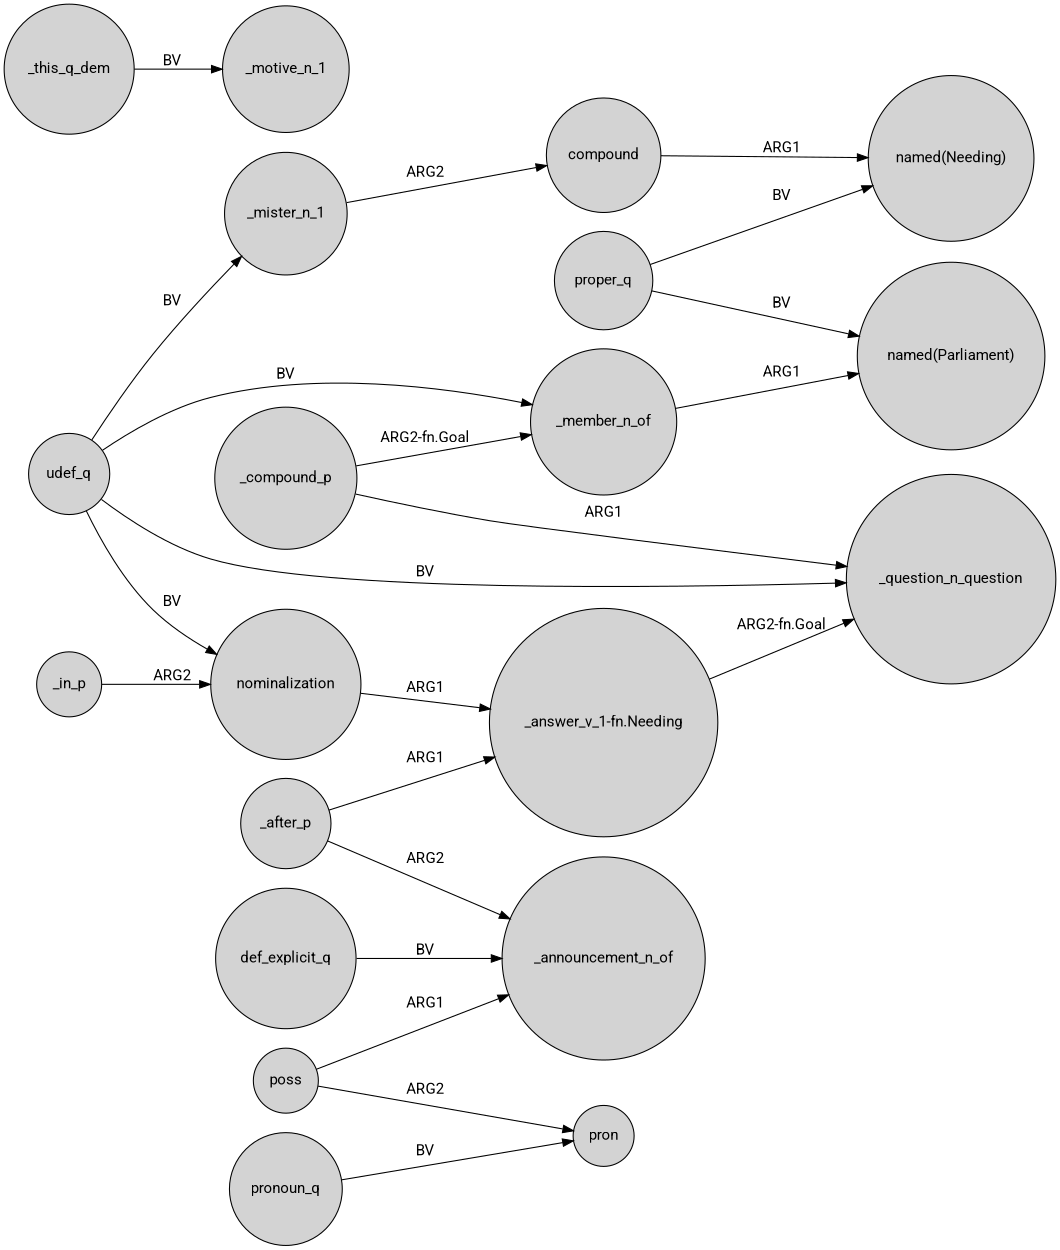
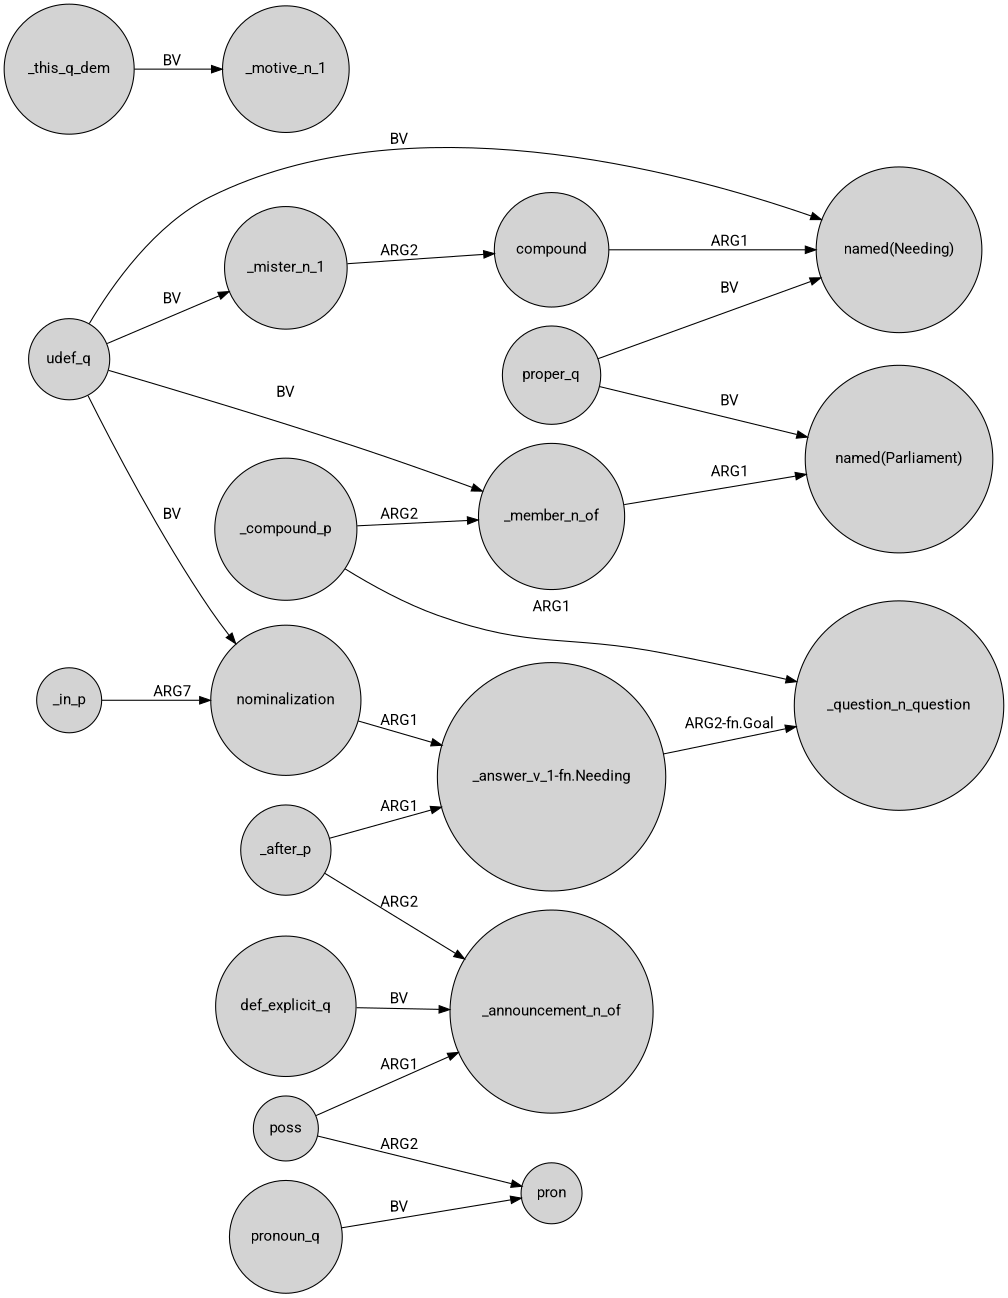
(425, 438) -> (399, 515)
(460, 584) -> (422, 149)
(172, 676) -> (172, 692)
